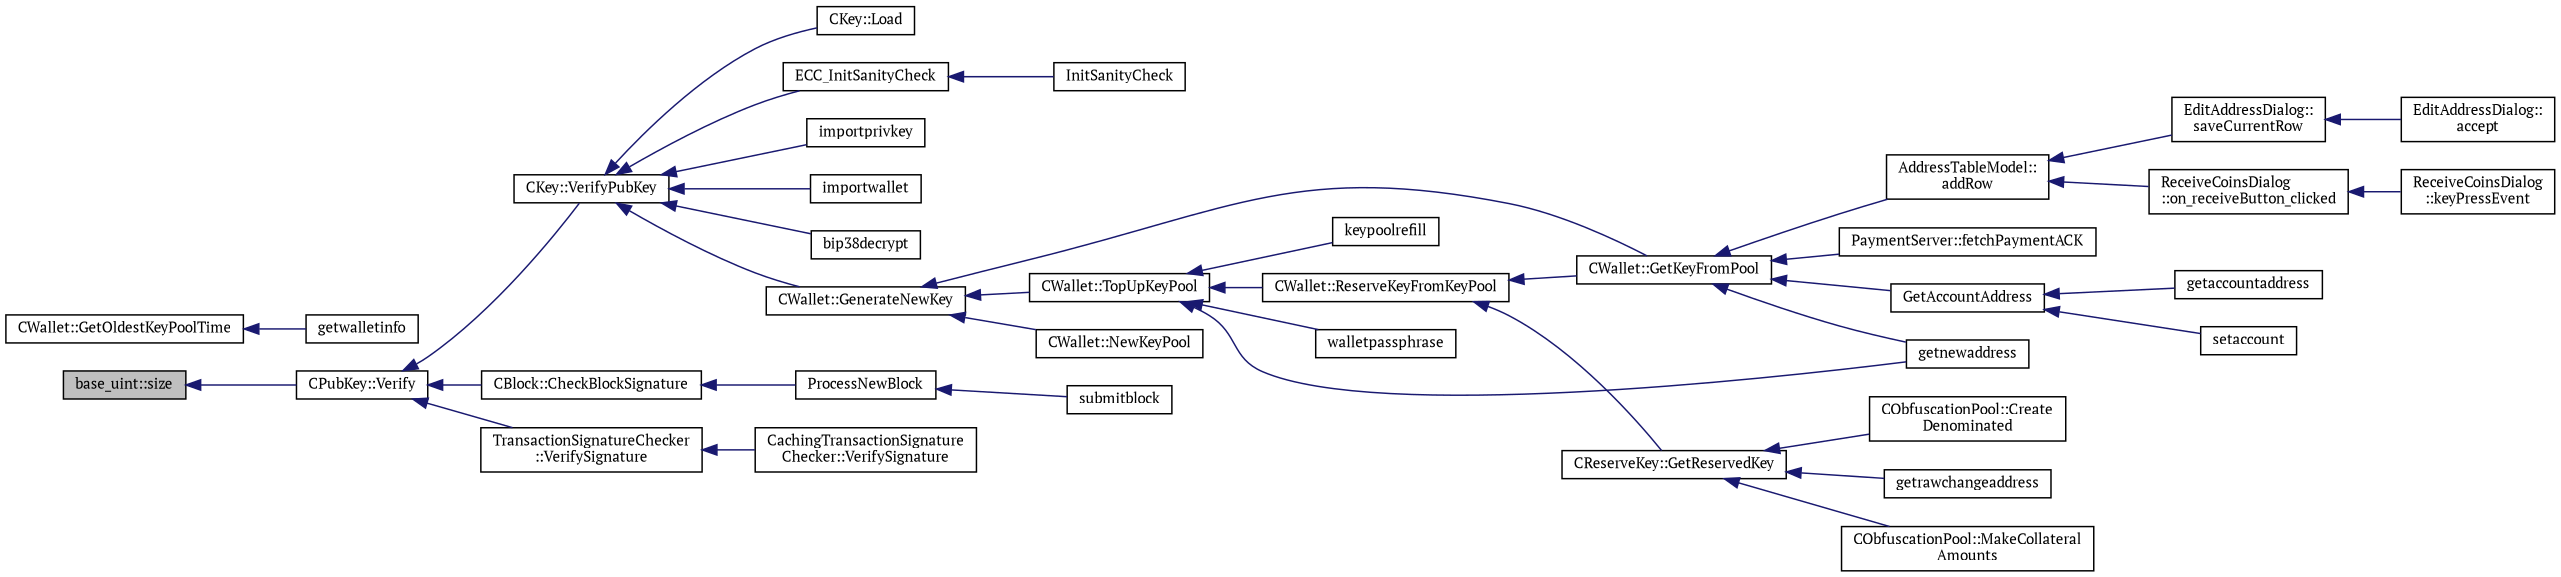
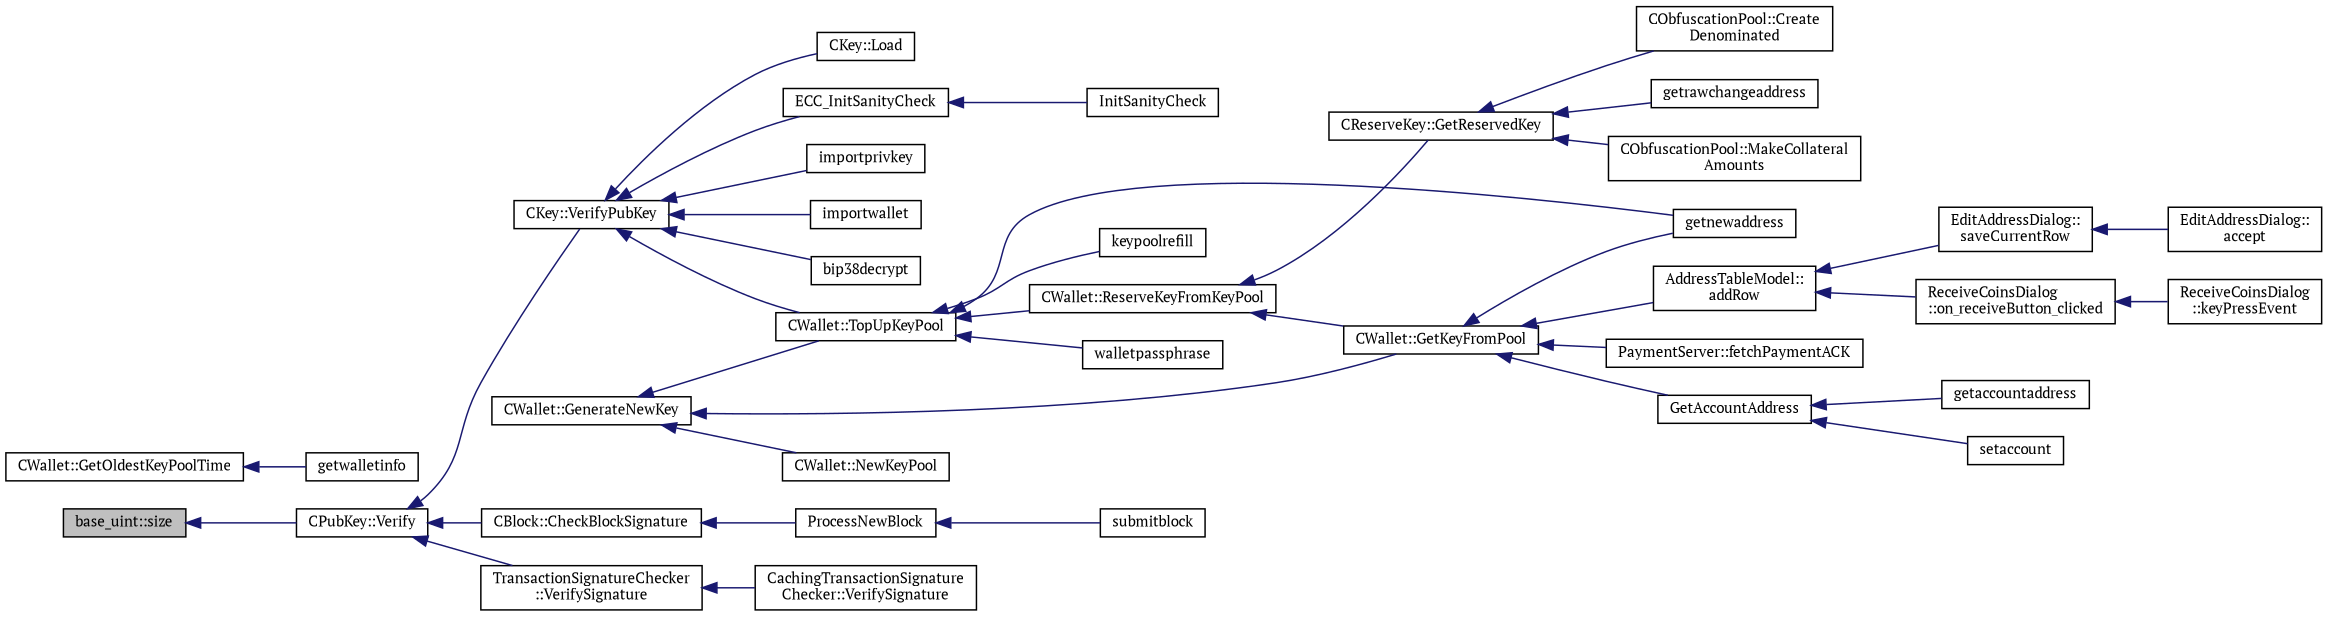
(712, 254) -> (712, 280)
